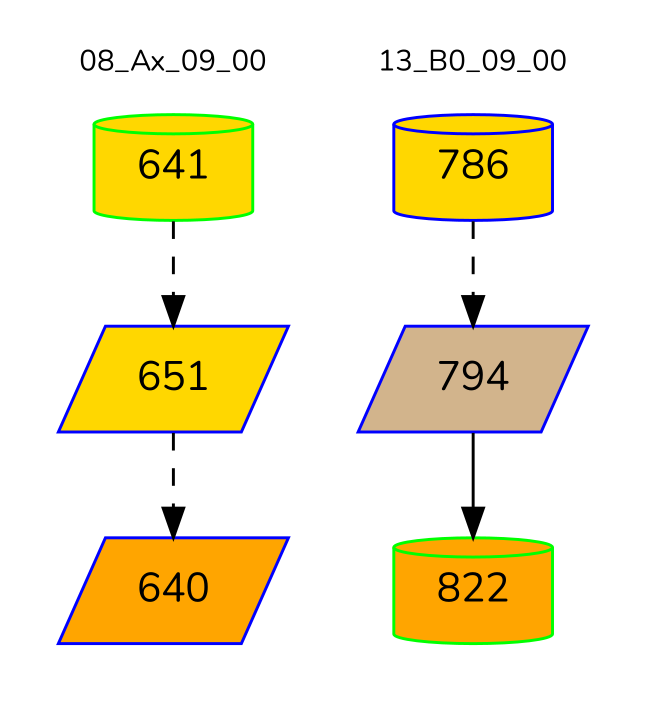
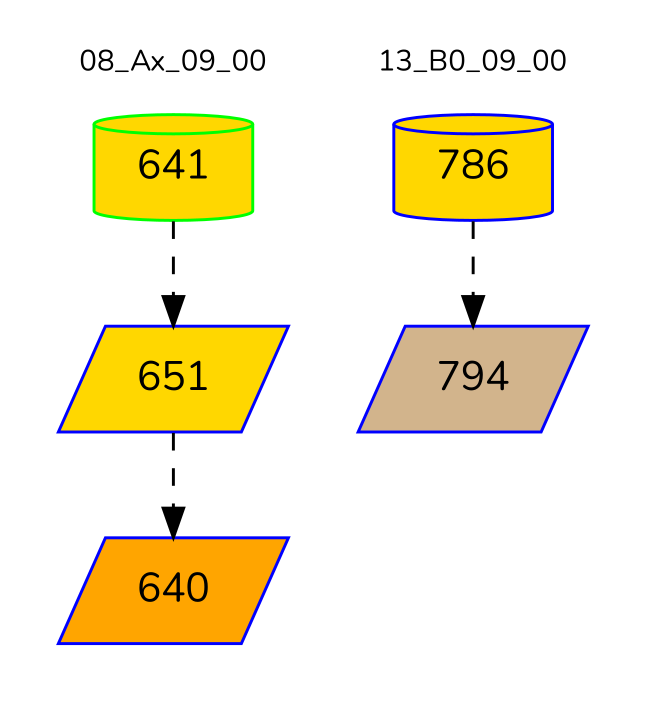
(473, 591) -> none
